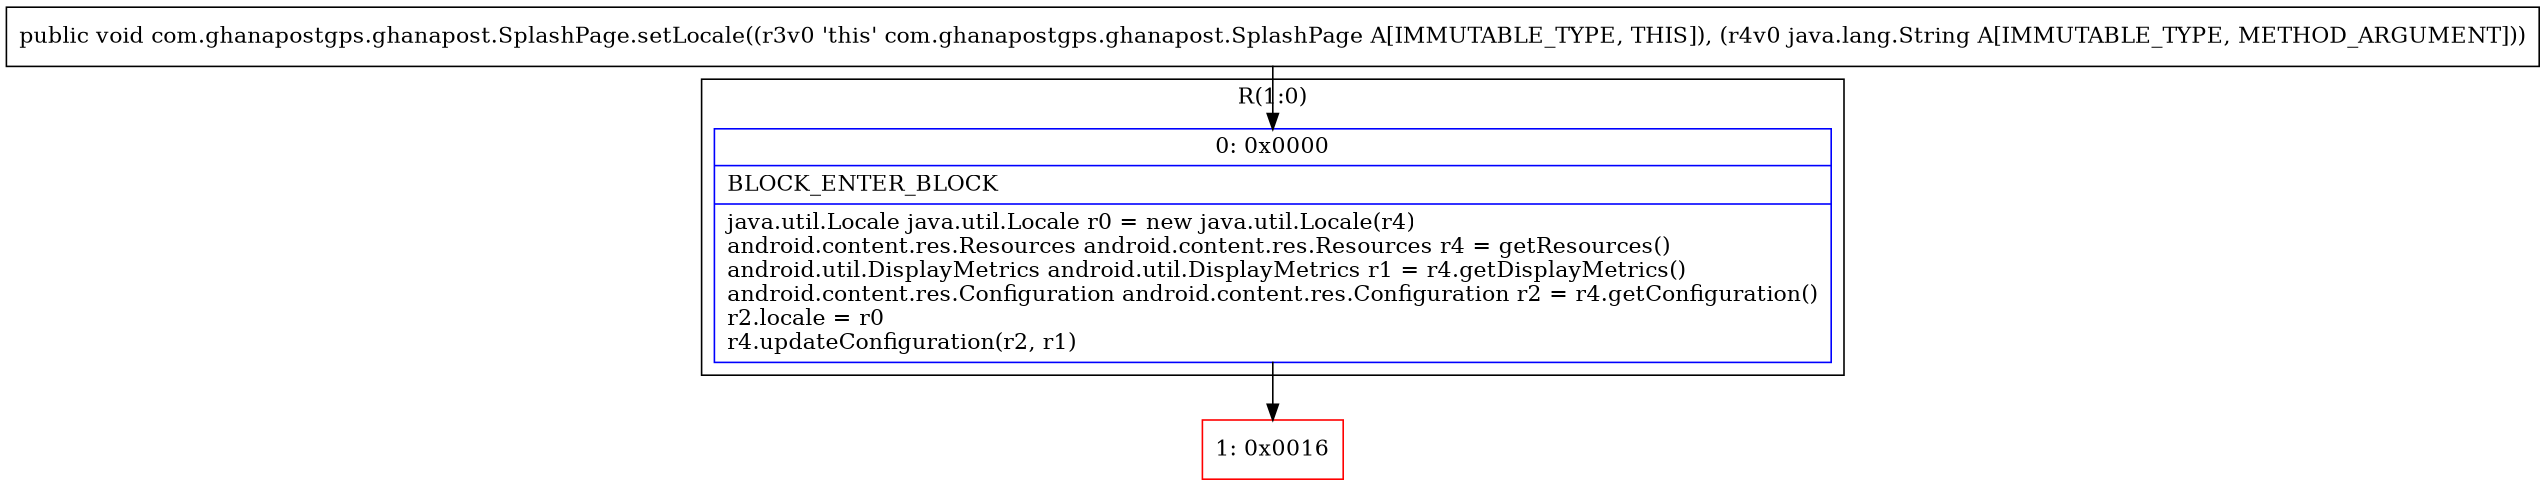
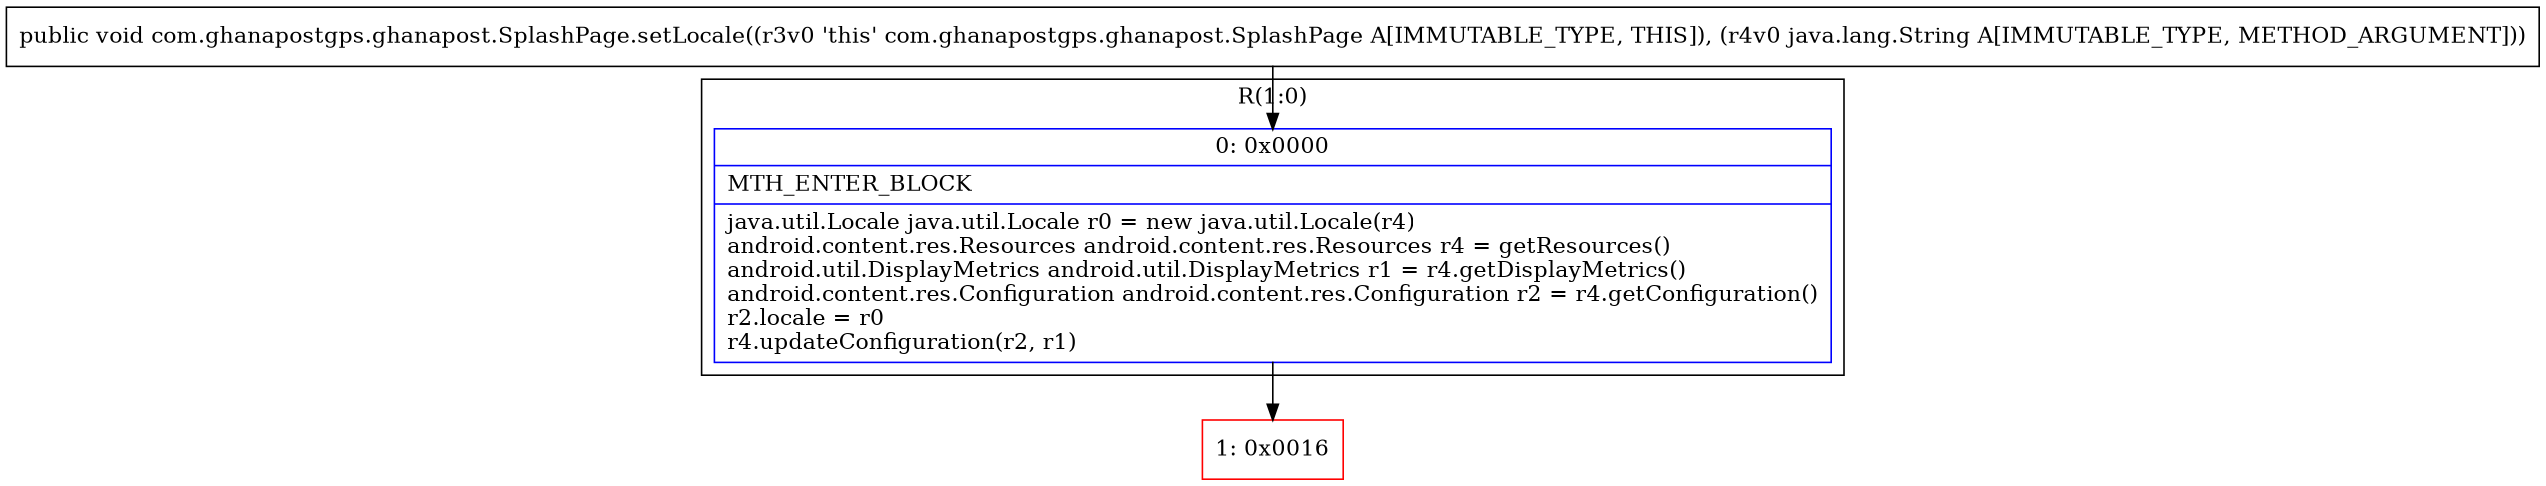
(863, 184) -> (850, 184)
